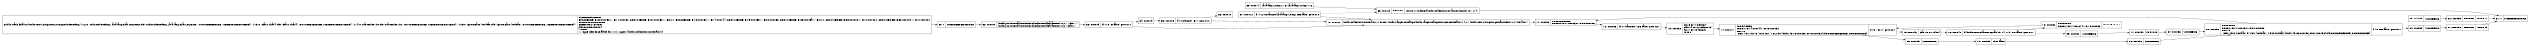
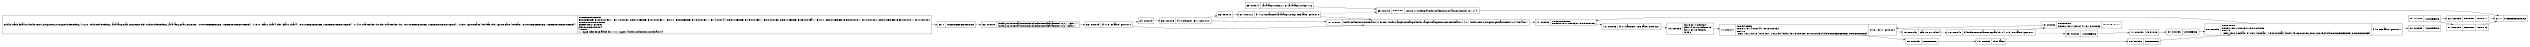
none -> (1235, 15)
(2443, 28) -> (2445, 23)
